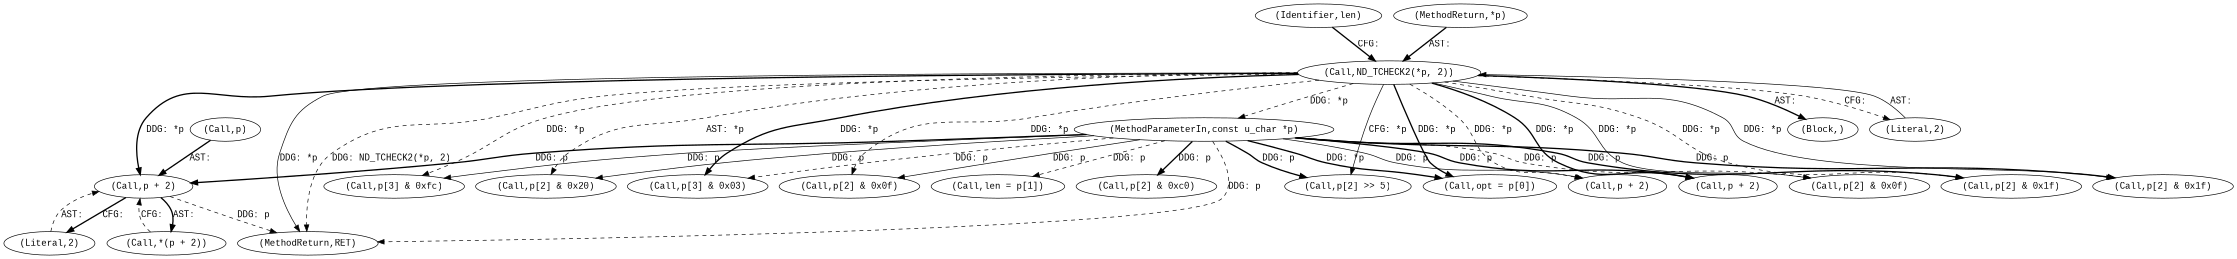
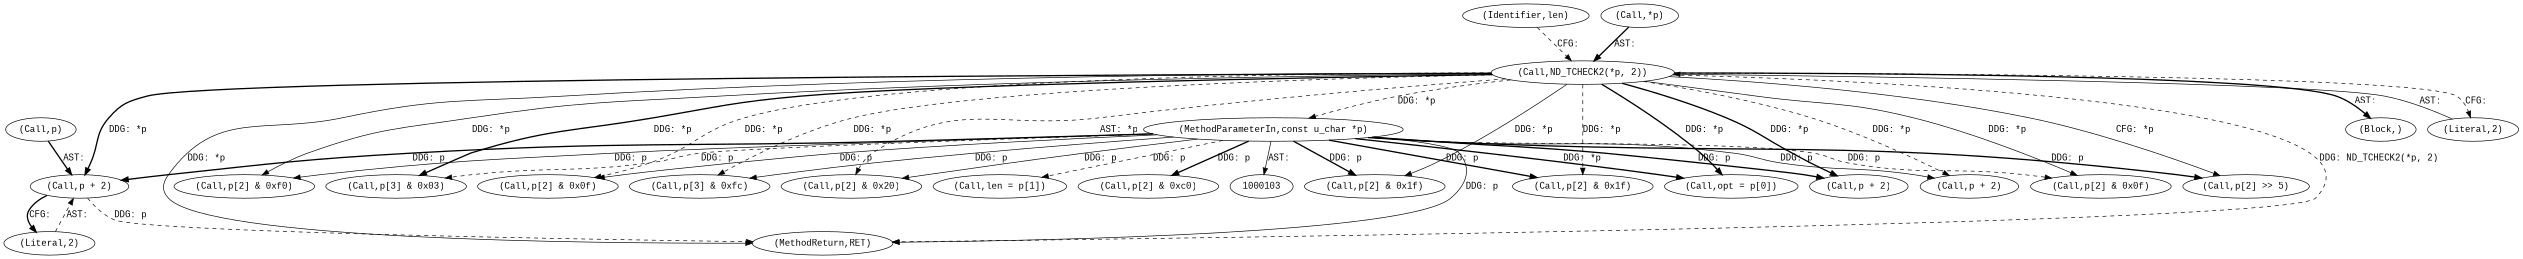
(1460, 16) -> (1640, 16)
(1351, 42) -> (1552, 42)
none -> (244, 186)
none -> (1262, 186)
(835, 231) -> (1246, 231)
(167, 243) -> none
